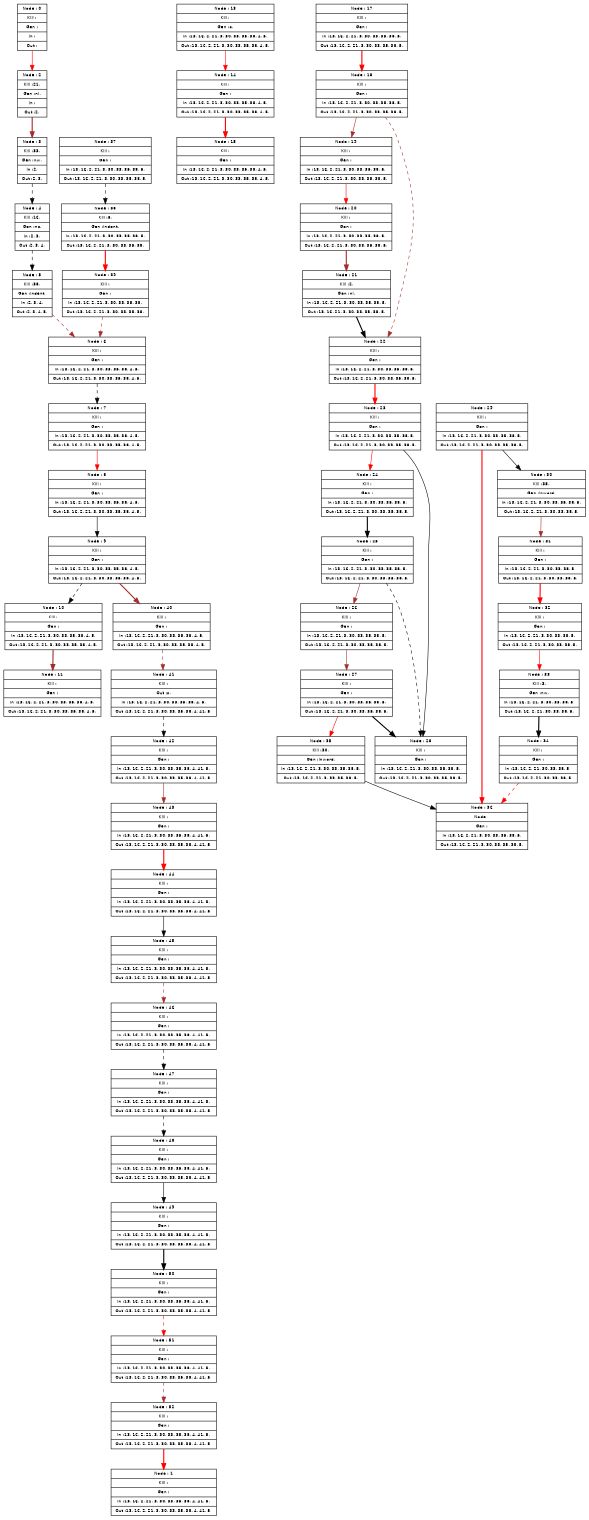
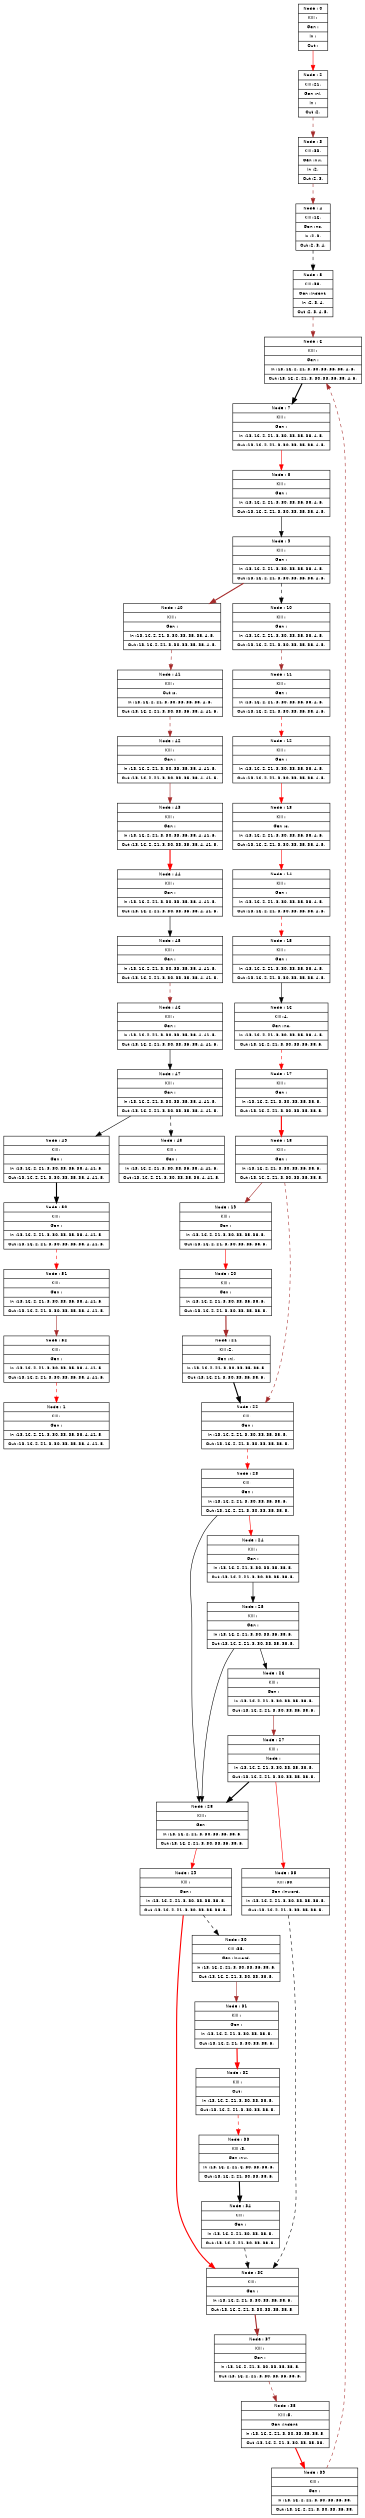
(32, 124) -> (313, 124)
(225, 124) -> (281, 923)
(32, 191) -> (313, 191)
(105, 191) -> (272, 2389)
(97, 391) -> (298, 391)
(375, 391) -> (248, 1456)
(510, 458) -> (209, 1923)
(367, 524) -> (253, 1589)
(358, 591) -> (263, 1656)
(540, 626) -> (238, 2091)
(412, 655) -> (209, 1720)
(53, 657) -> (281, 657)
(540, 657) -> (238, 2122)
(347, 693) -> (274, 1758)
(539, 702) -> (239, 2167)
(164, 724) -> (170, 724)
none -> (281, 760)
(512, 791) -> (246, 2255)
(398, 795) -> (296, 2091)
(482, 817) -> (252, 2282)
none -> (281, 1026)
(164, 1057) -> (170, 1057)
(164, 1190) -> (116, 1125)
(164, 1390) -> (56, 1323)
(164, 1456) -> (56, 1390)
none -> (195, 1856)
none -> (256, 2322)
